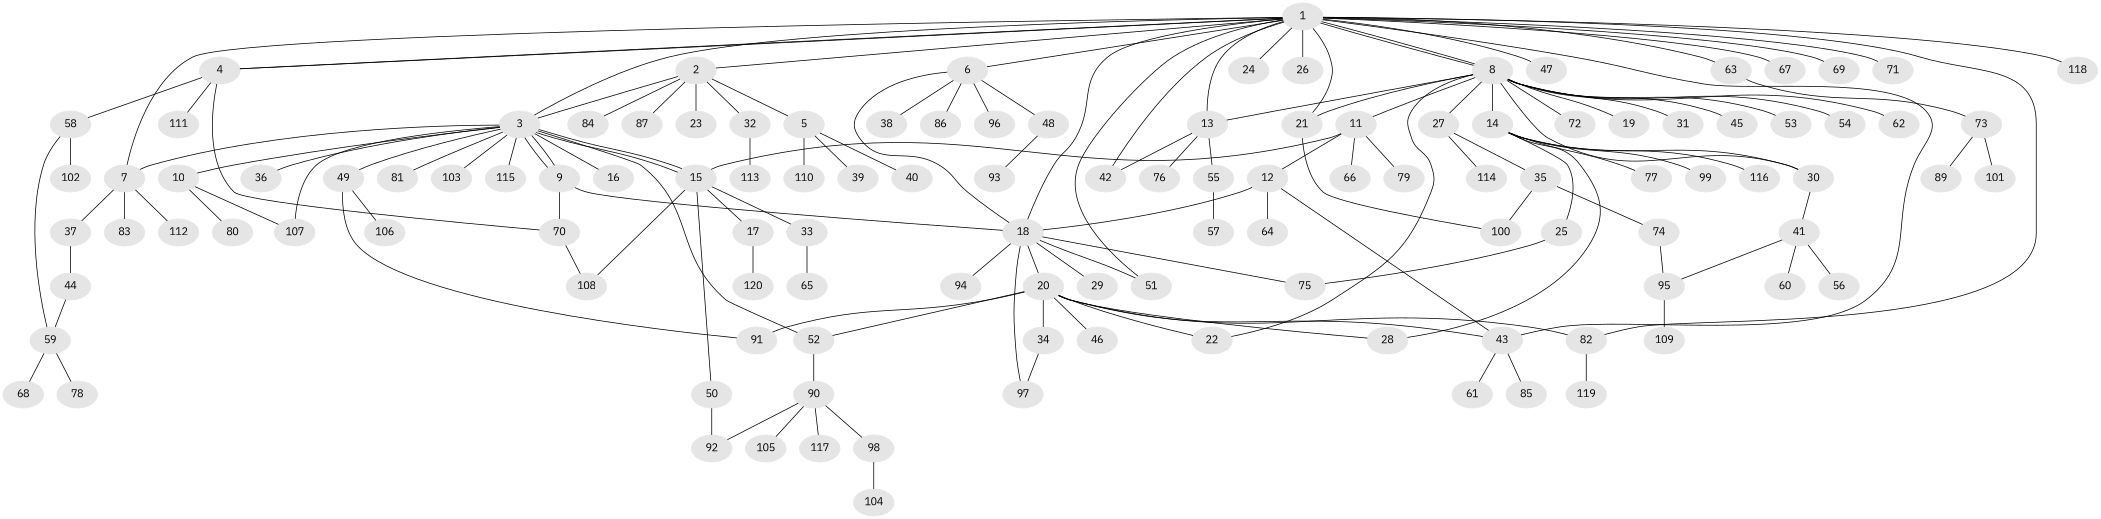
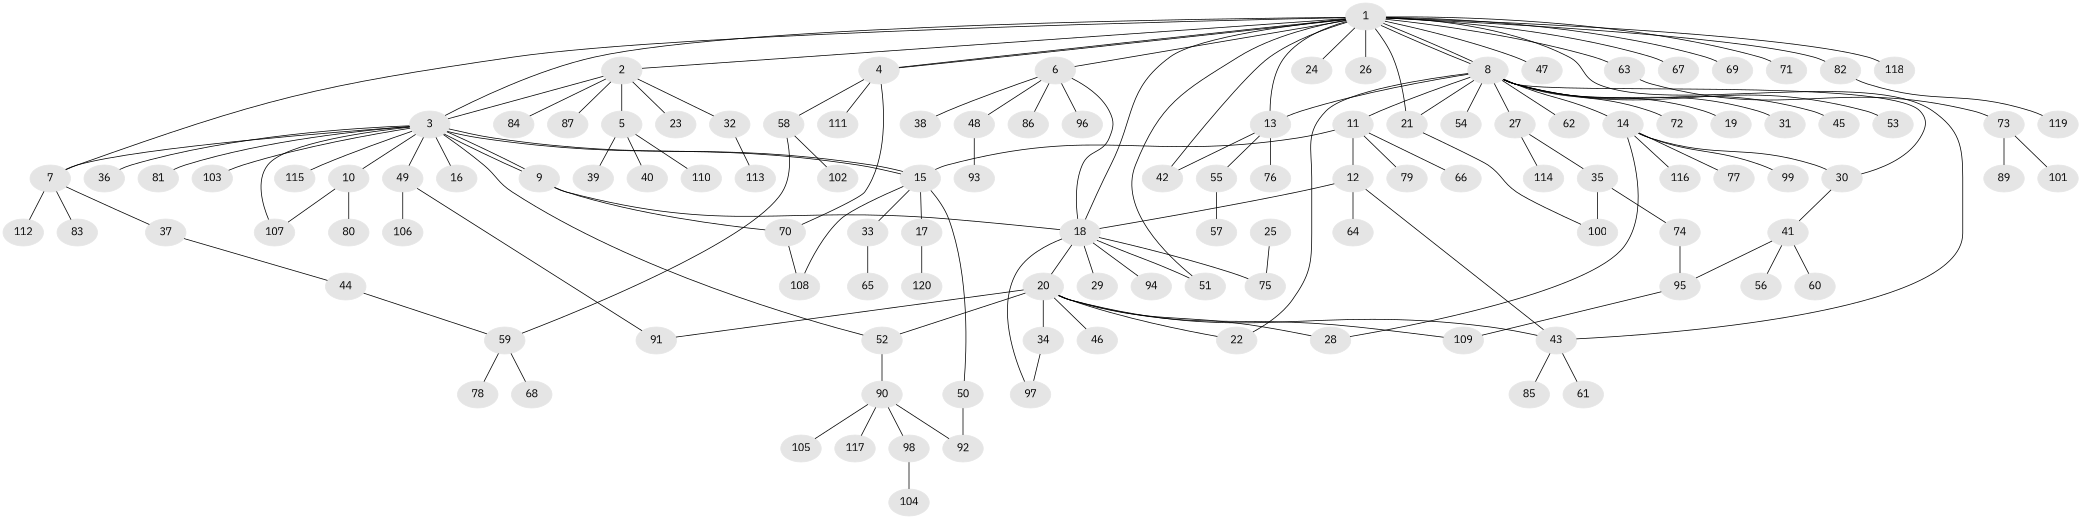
(1563, 161) -> none
(1376, 319) -> (1337, 325)
